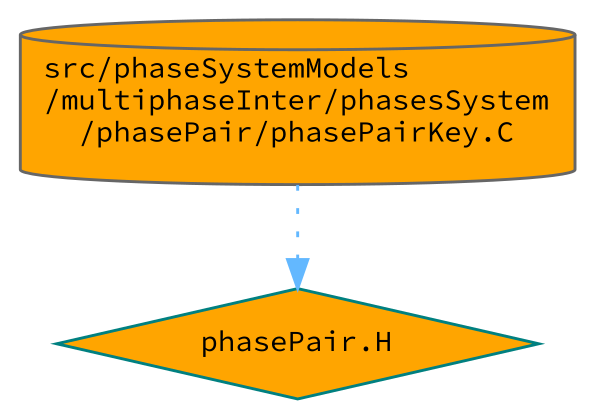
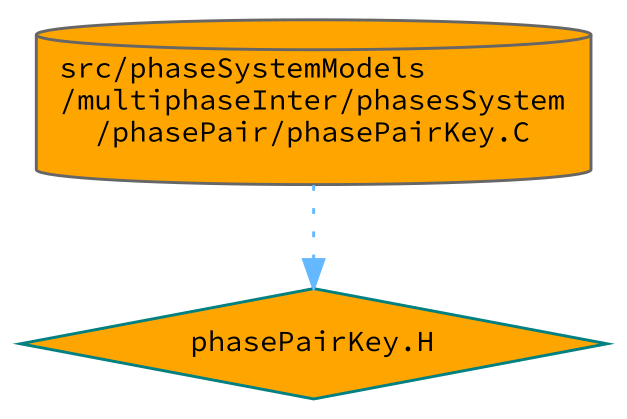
(298, 344) -> (314, 344)
